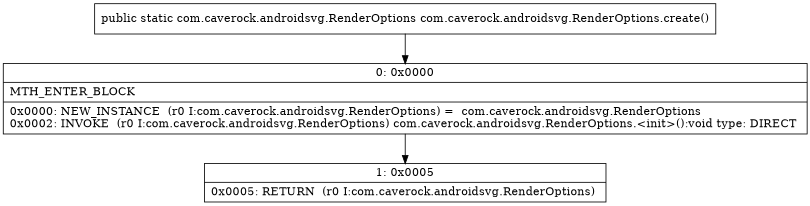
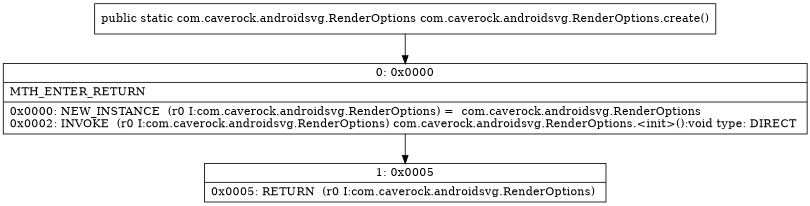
(73, 92) -> (78, 92)
